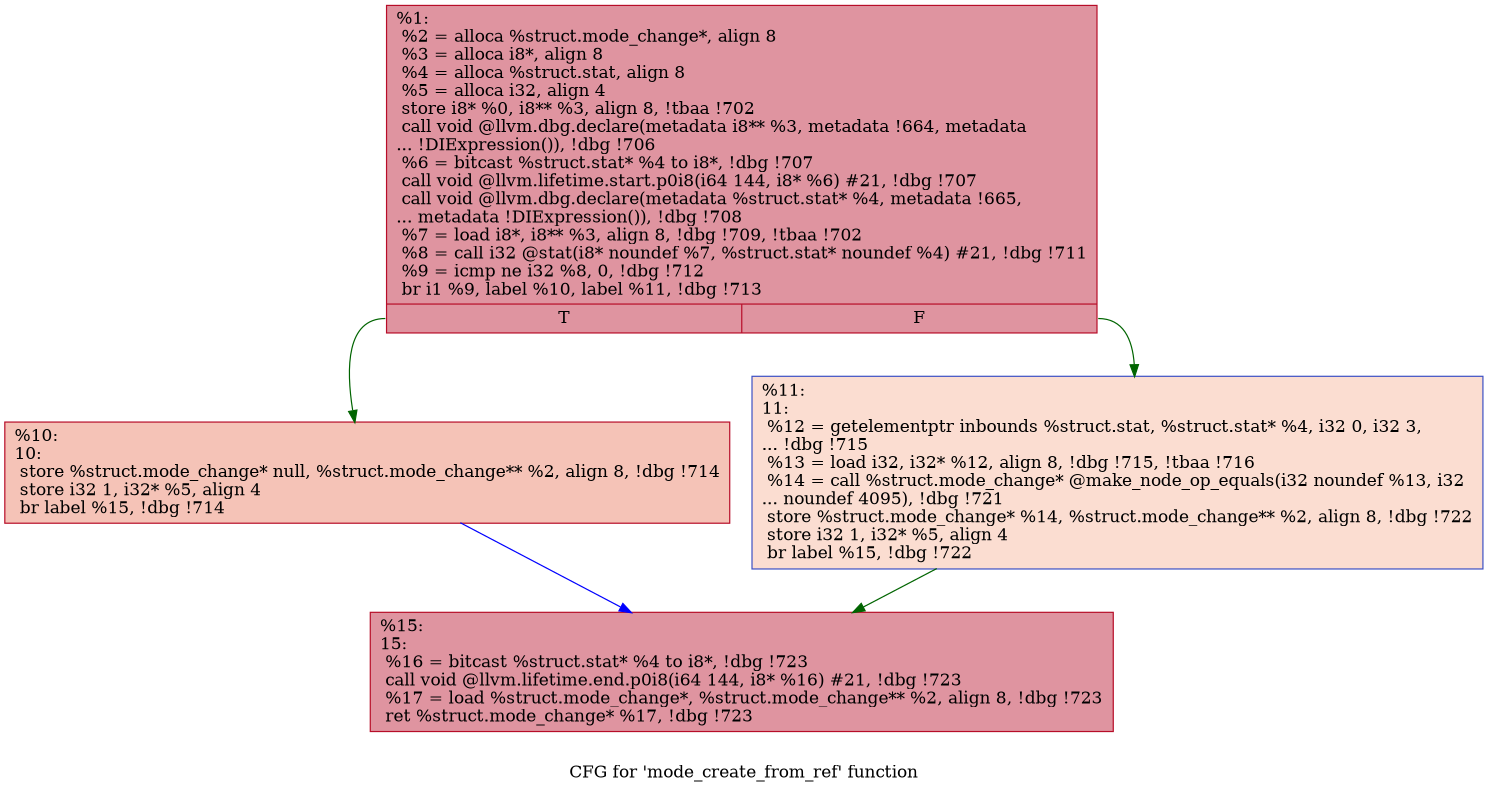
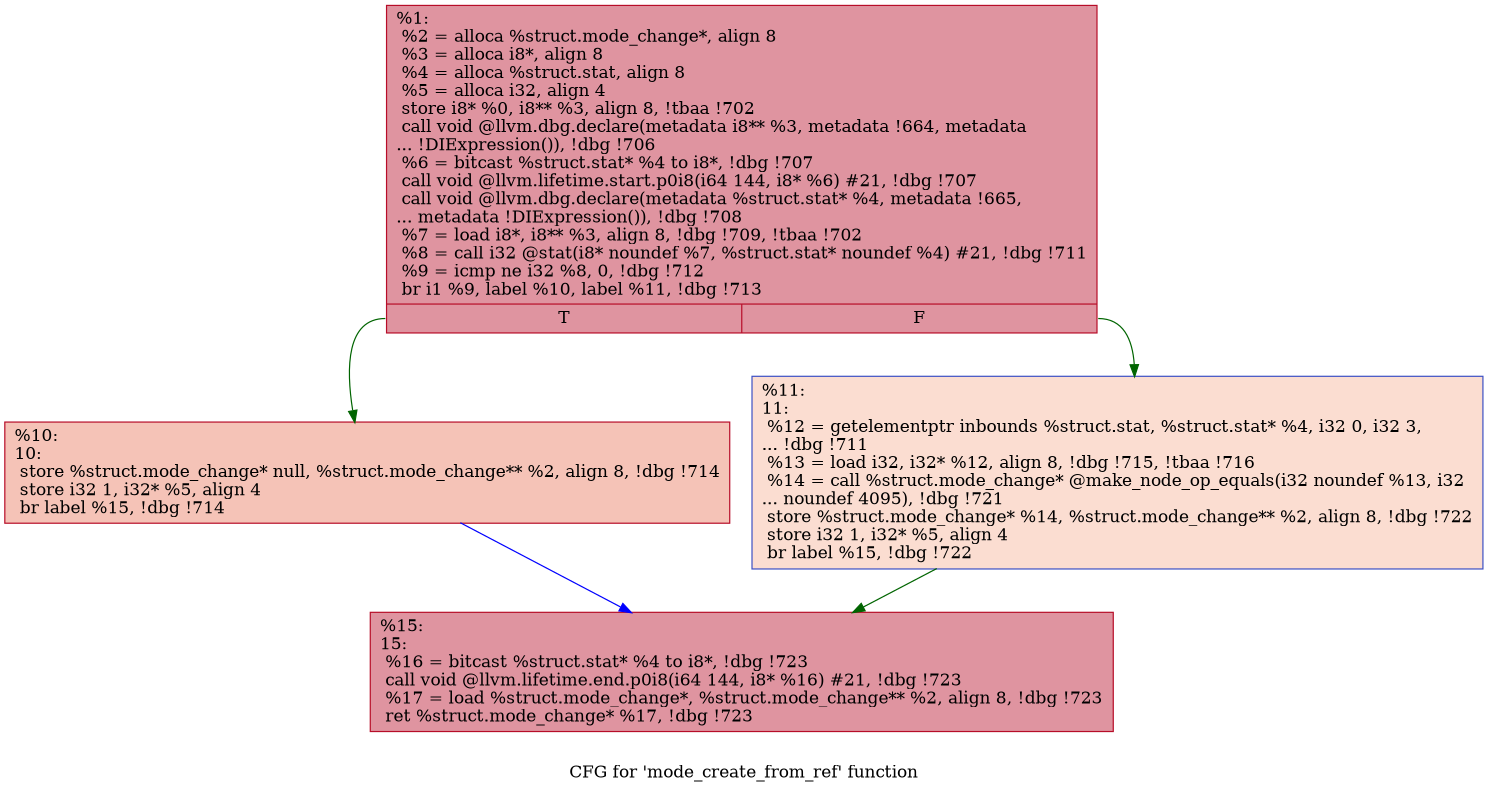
(815, 445) -> (815, 445)
